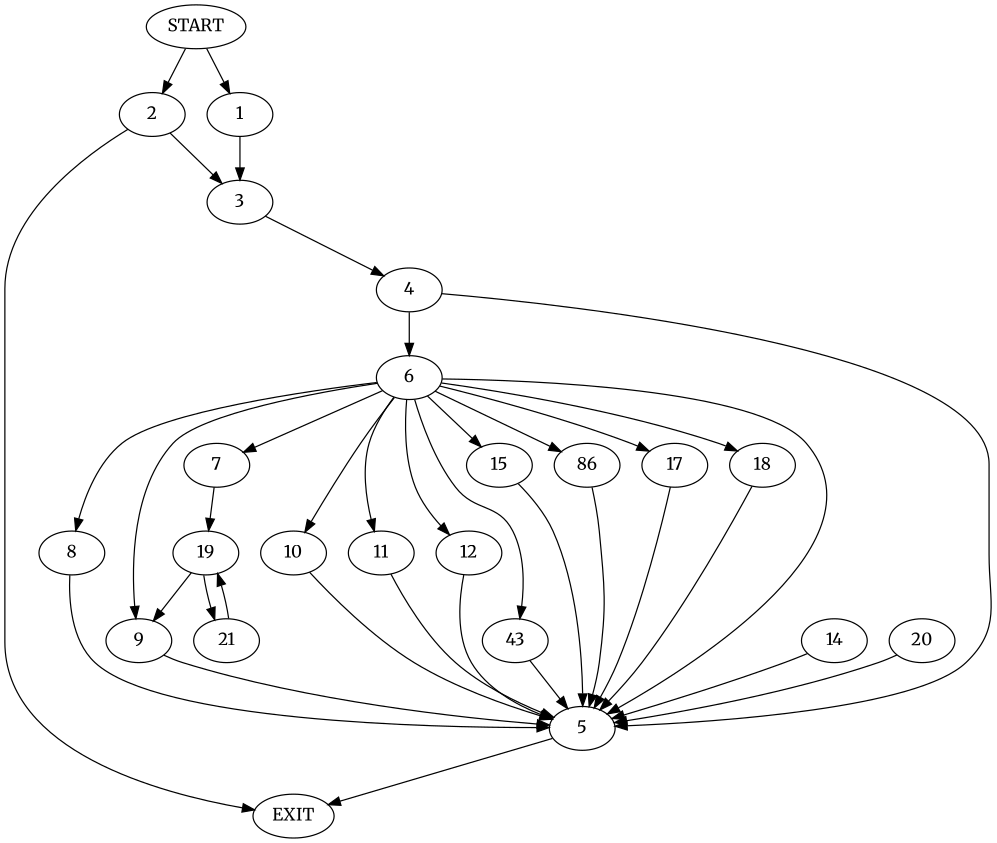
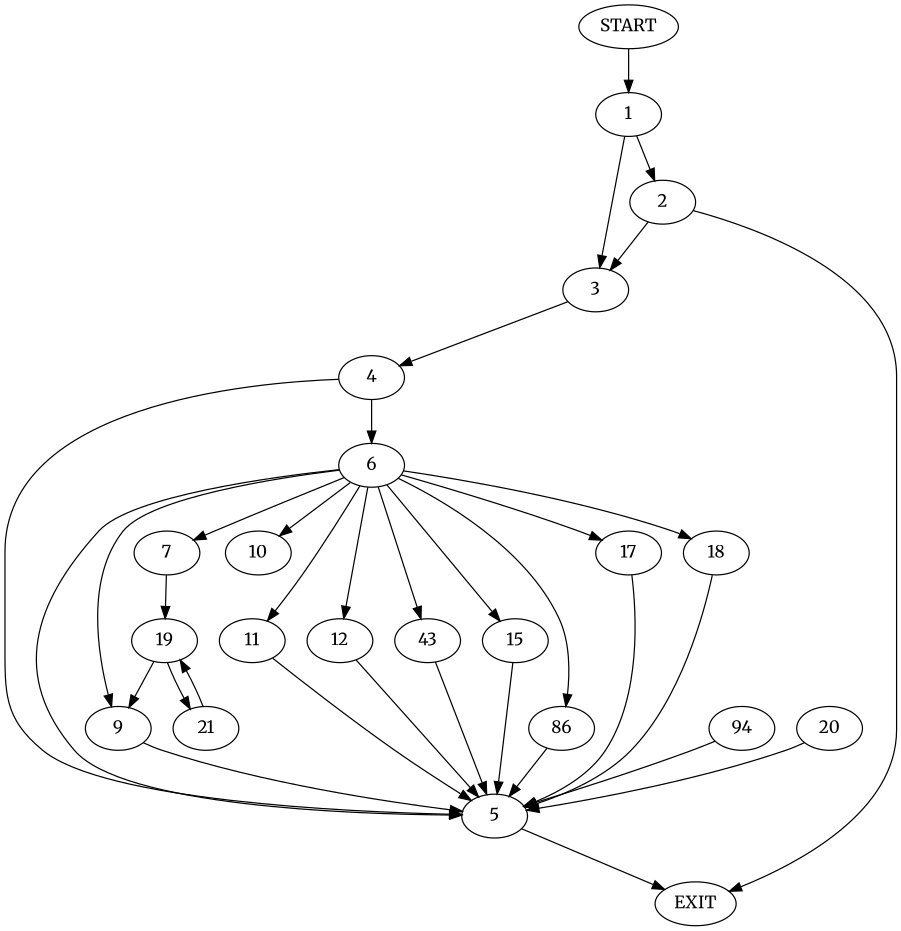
(177, 65) -> (643, 153)
(72, 553) -> none
(834, 641) -> (742, 728)
(414, 662) -> none
